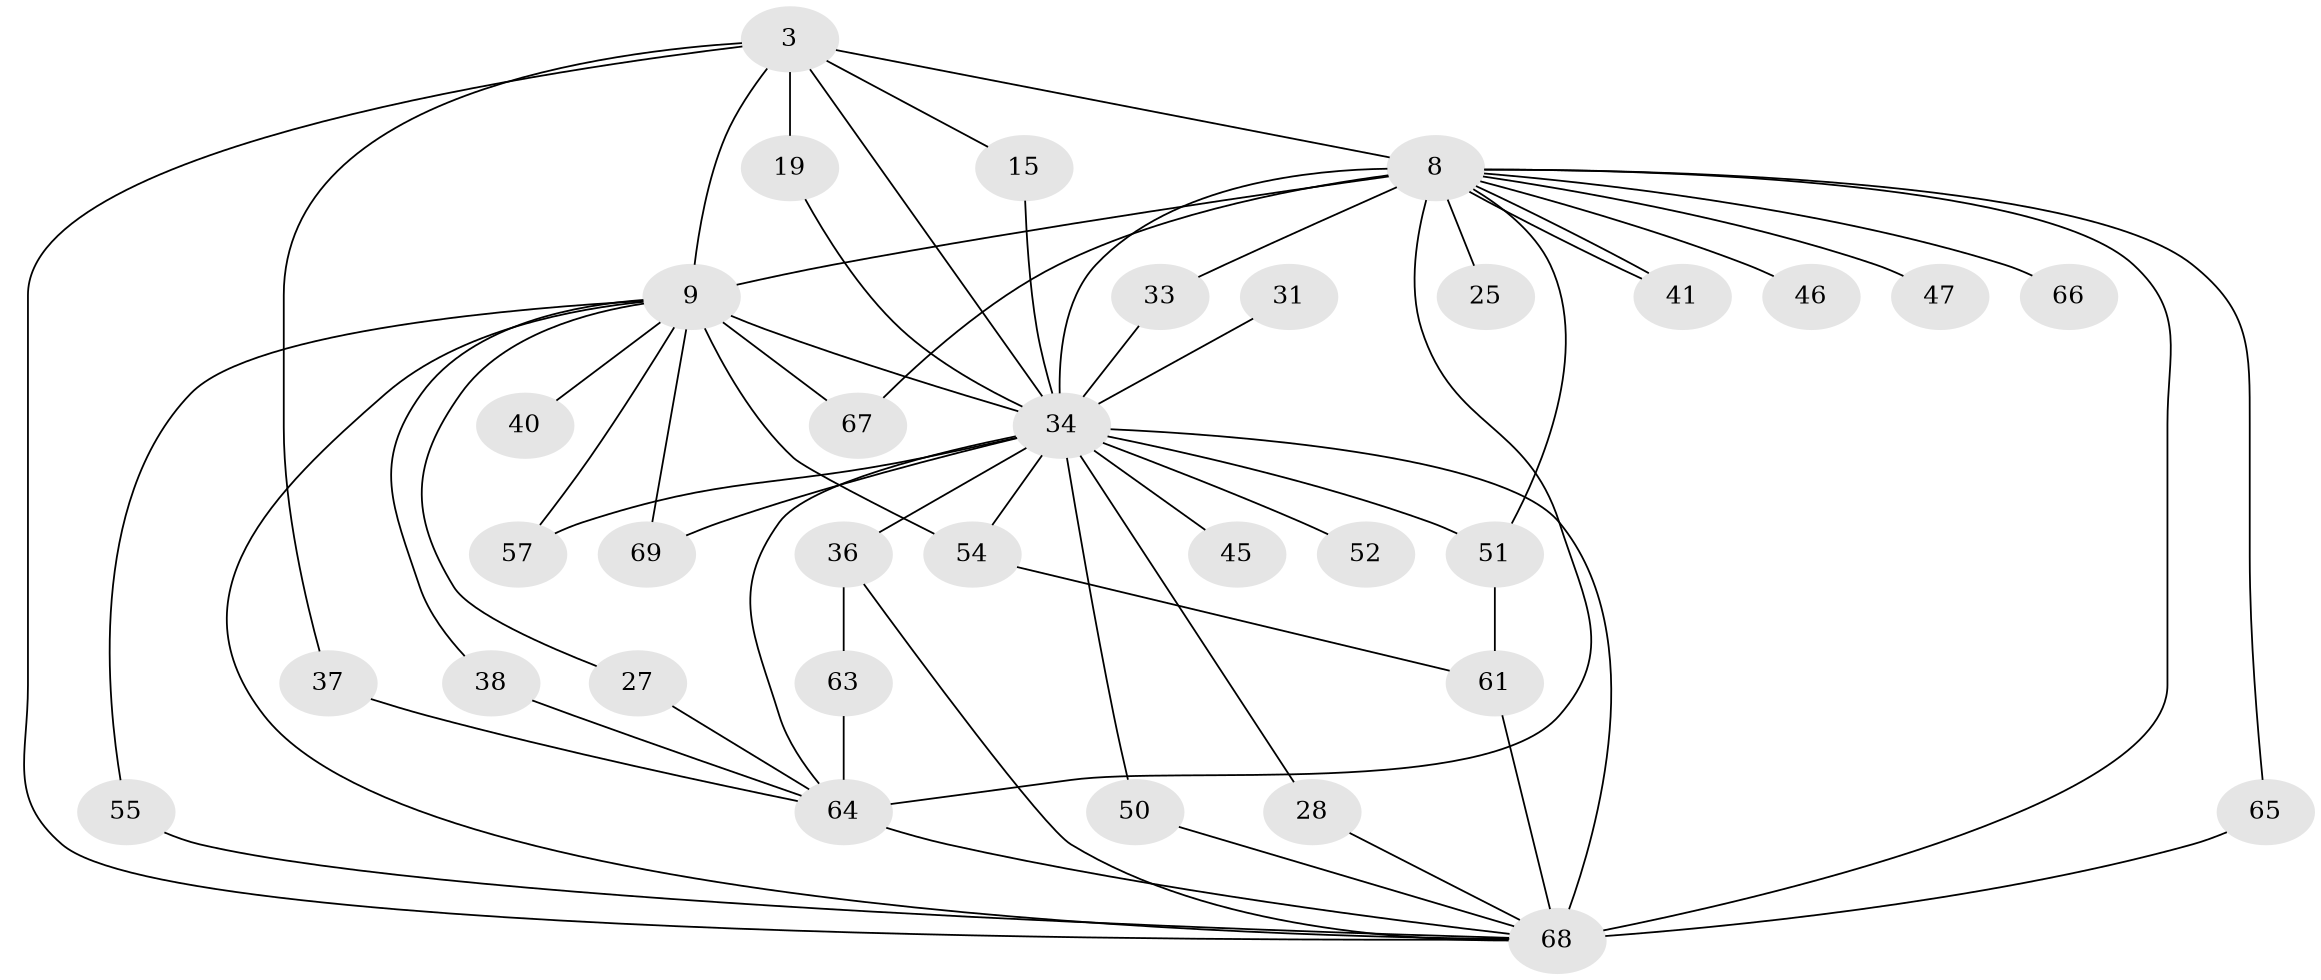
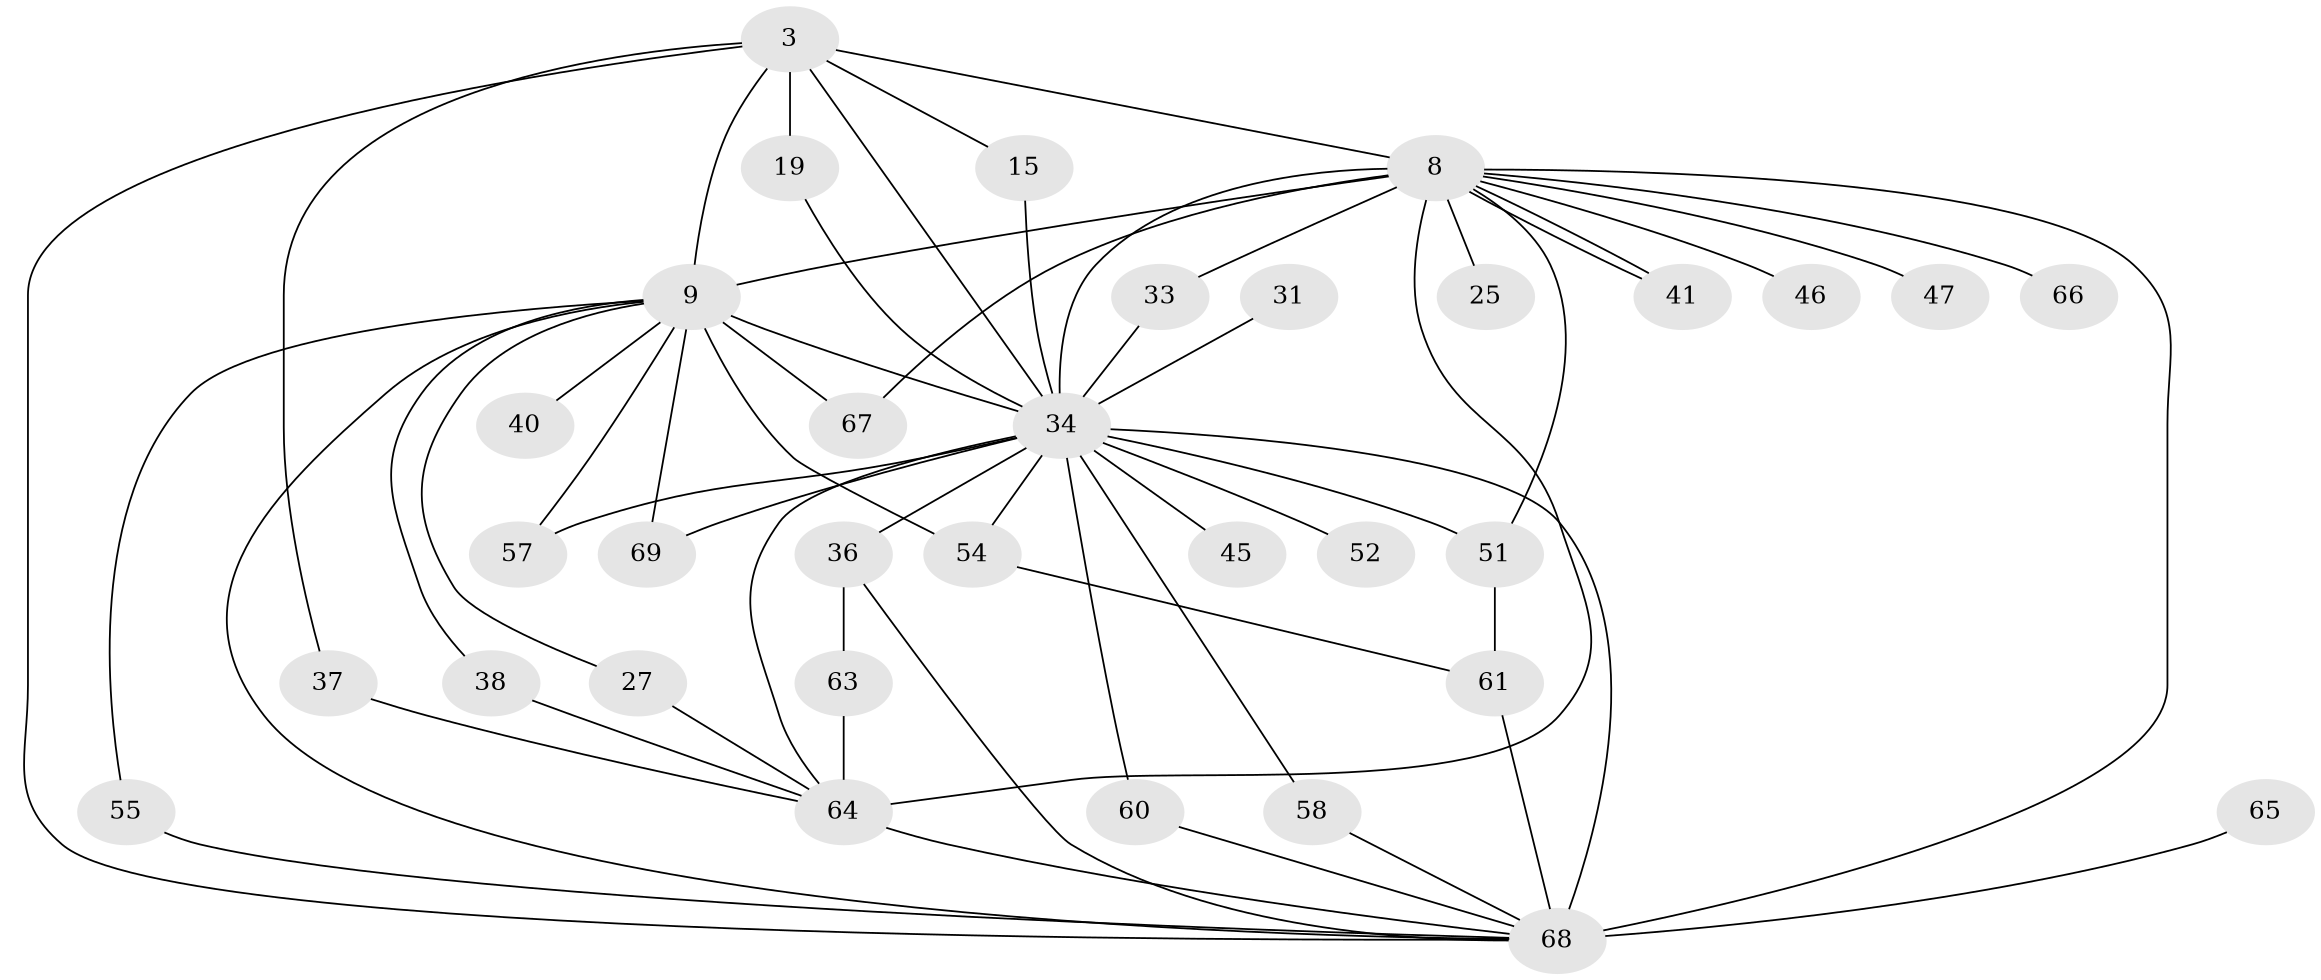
(2107, 227) -> none
(1135, 812) -> (1135, 812)
(1312, 812) -> (1312, 812)
